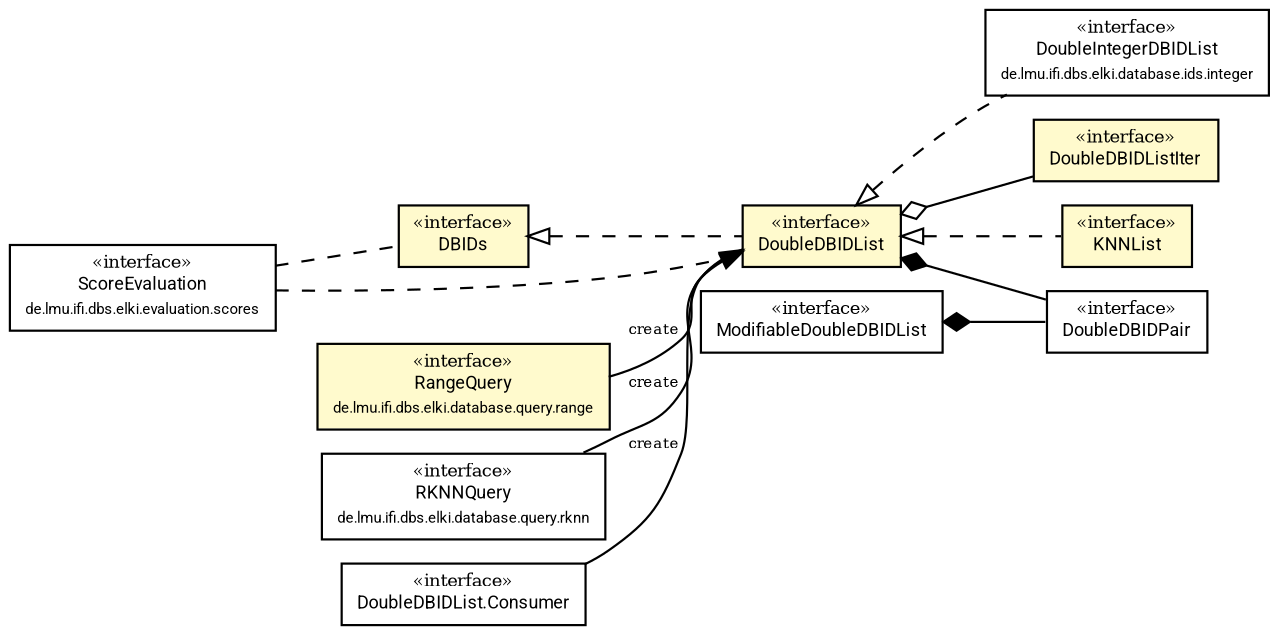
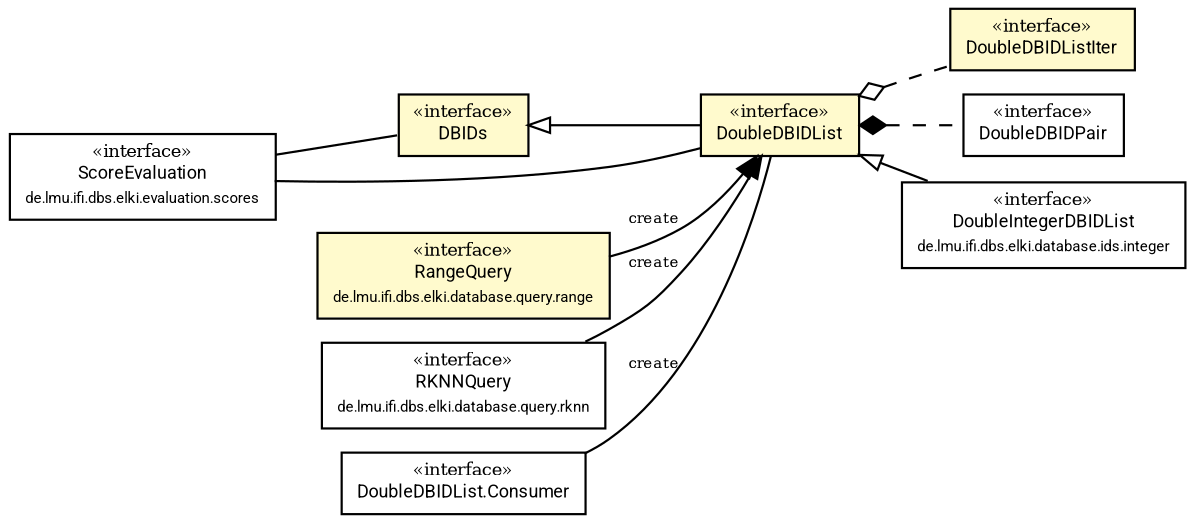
(937, 138) -> (904, 172)
(980, 192) -> (917, 76)
(646, 236) -> (625, 125)
(1126, 236) -> none
(336, 256) -> (336, 145)
(986, 283) -> (924, 125)
(510, 286) -> (489, 178)
(822, 322) -> none
